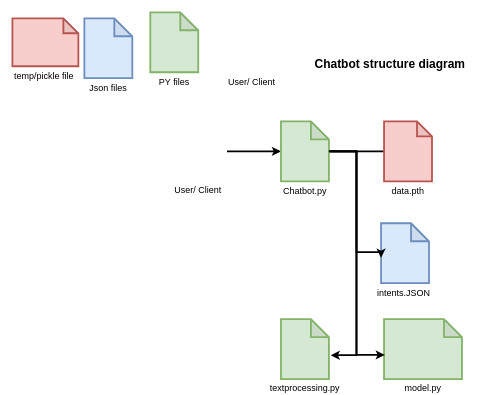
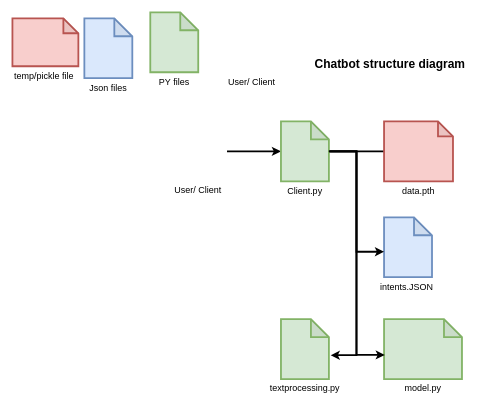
(408, 152) -> (419, 152)
(305, 190) -> (305, 190)
(405, 254) -> (408, 248)
